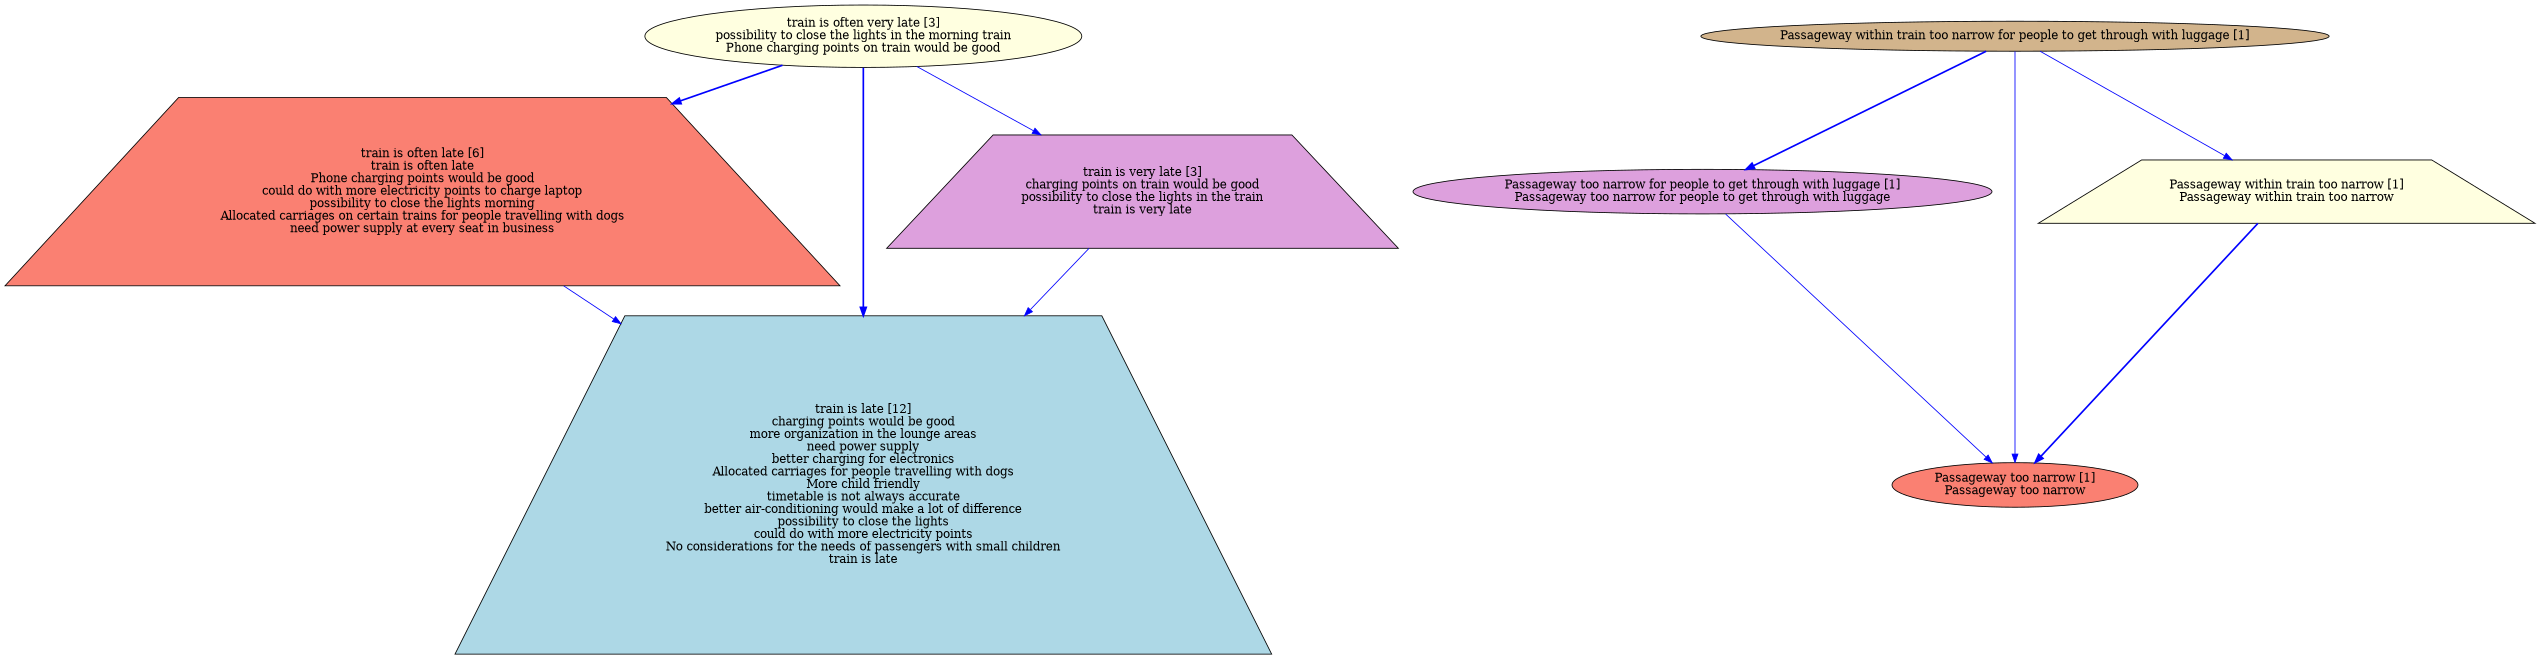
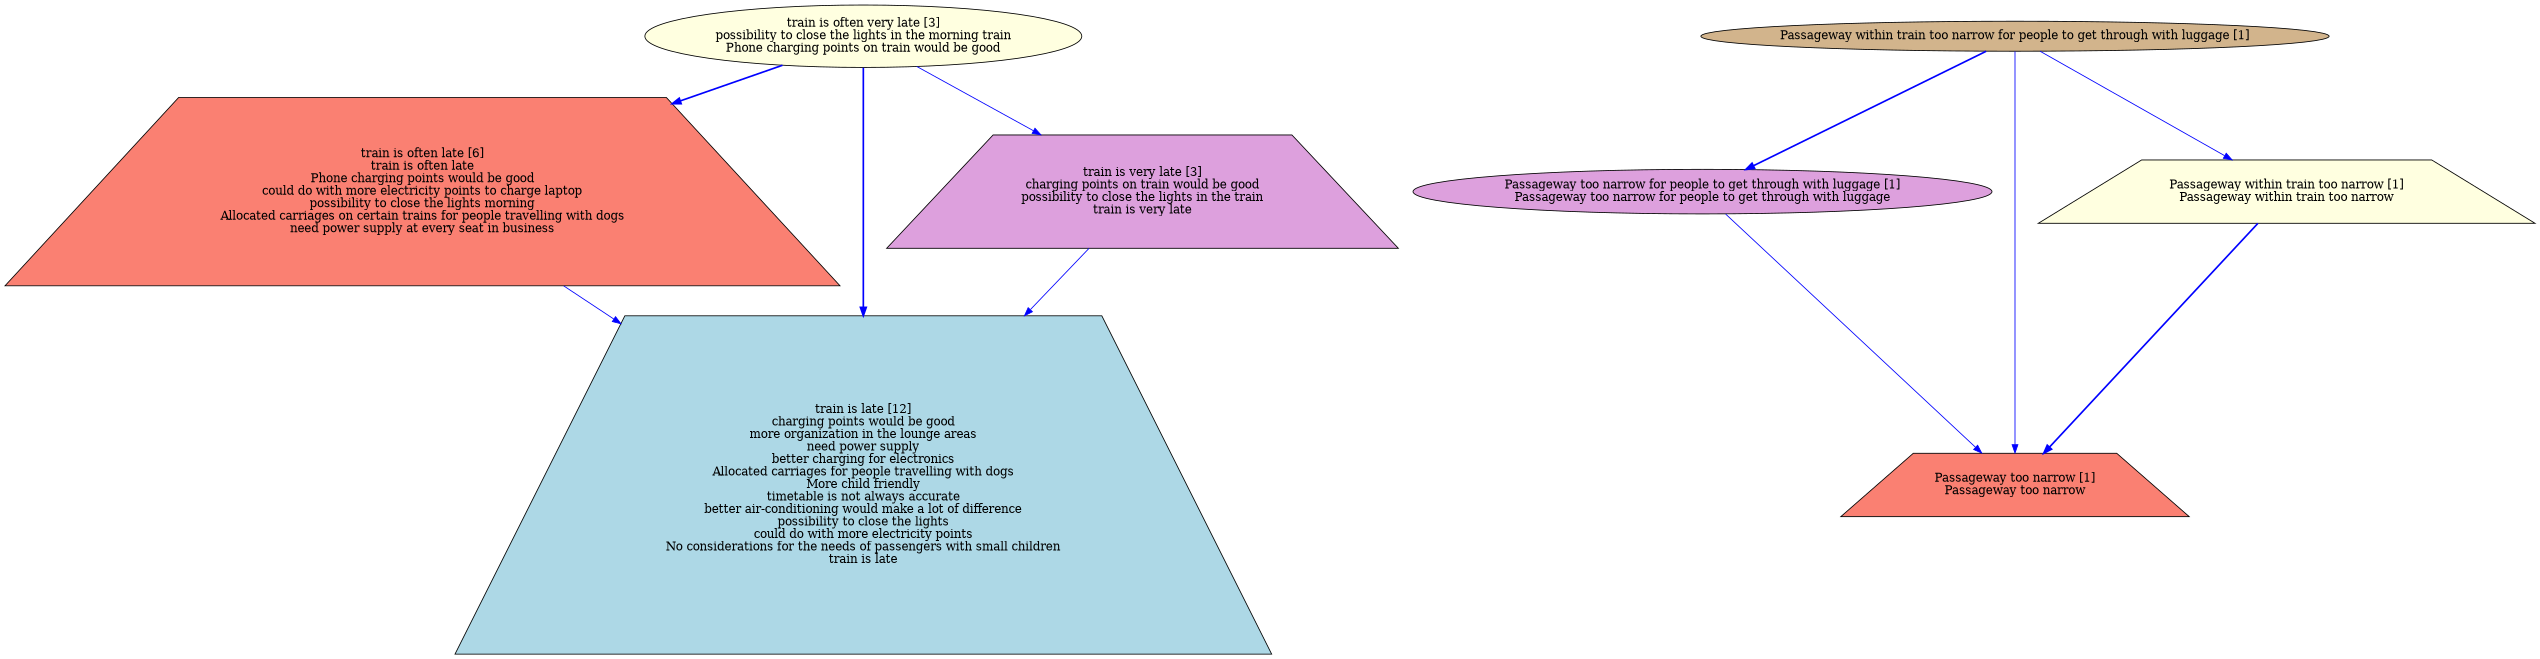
(2015, 485) -> (2015, 485)
